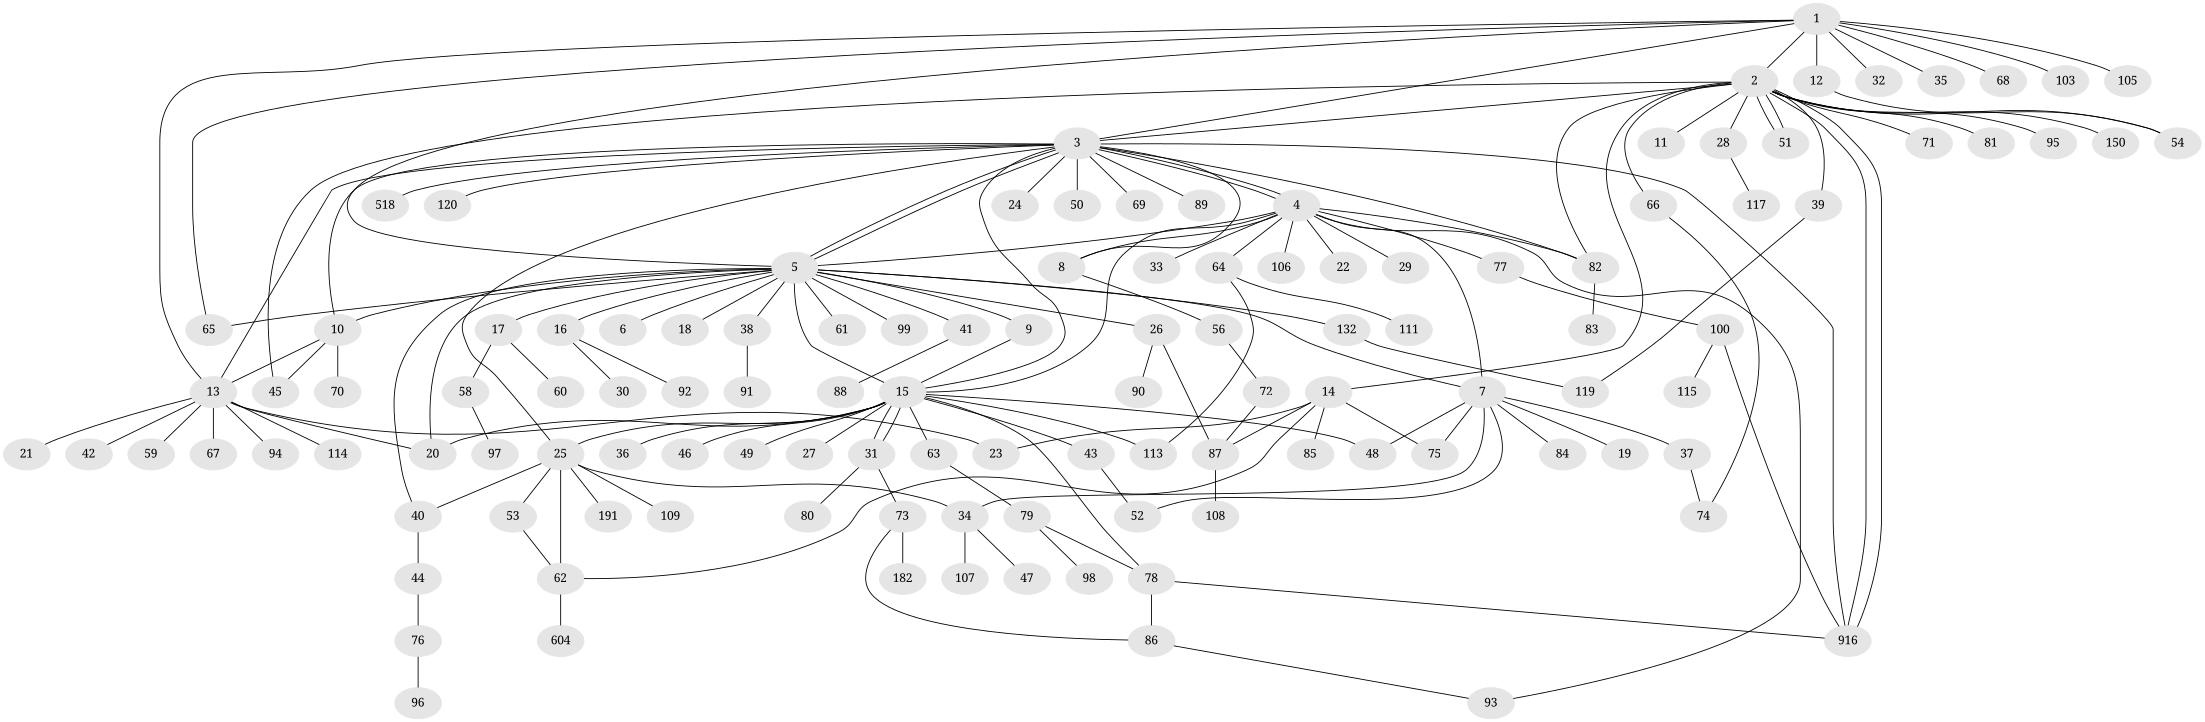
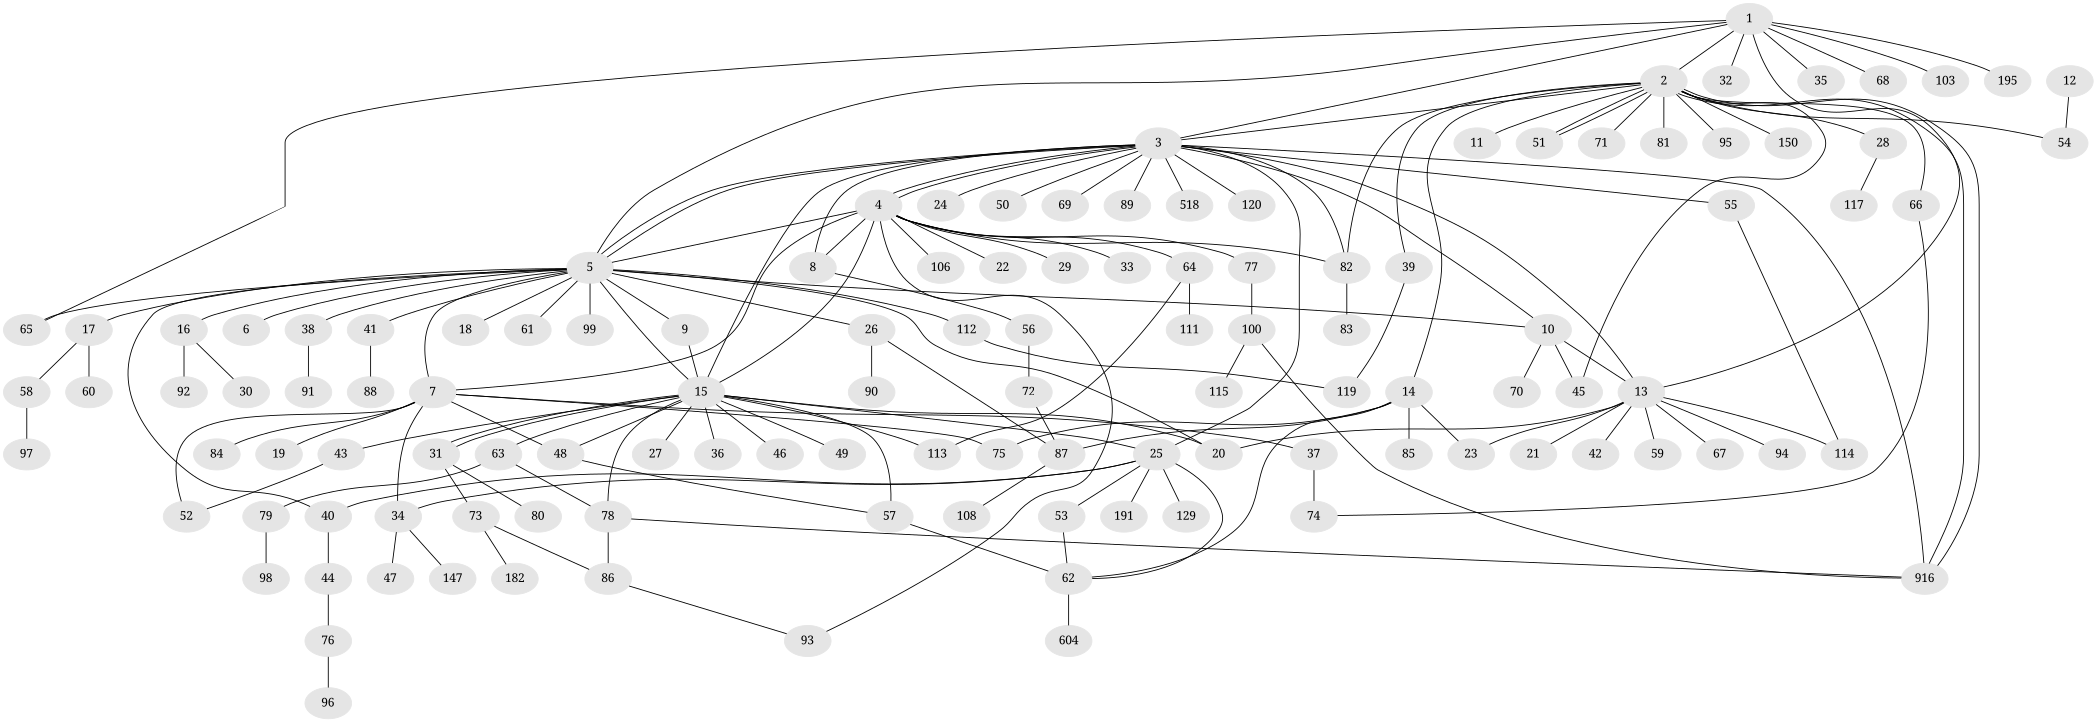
(1817, 50) -> none
(2128, 81) -> (2008, 81)
none -> (1731, 206)
(1347, 330) -> (967, 330)
(670, 517) -> (1186, 517)
none -> (890, 517)
(1089, 548) -> (563, 491)
(965, 579) -> (453, 579)
